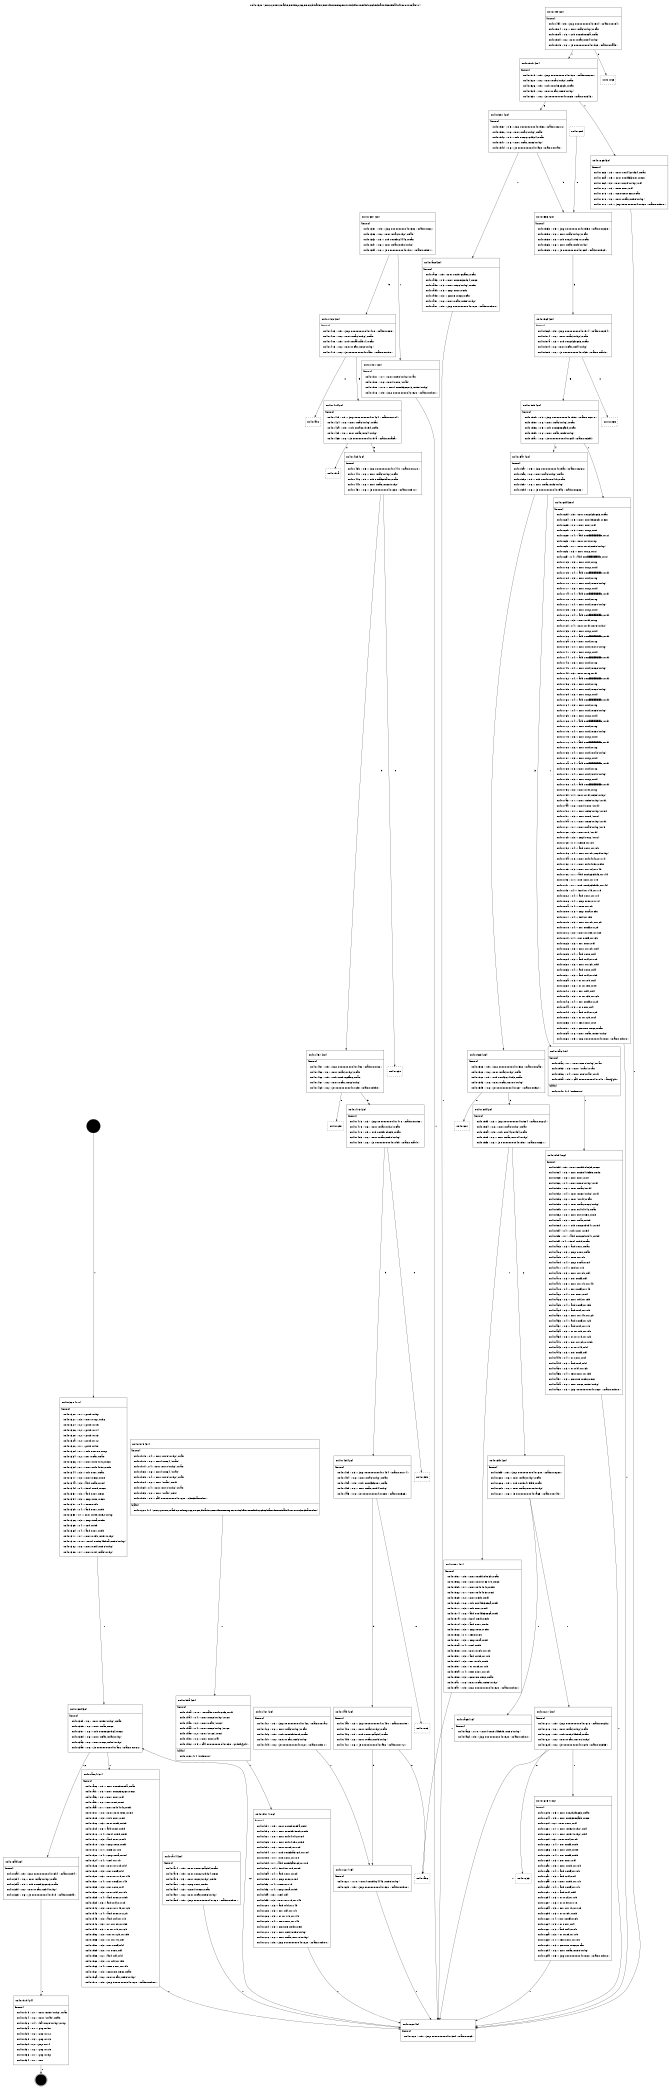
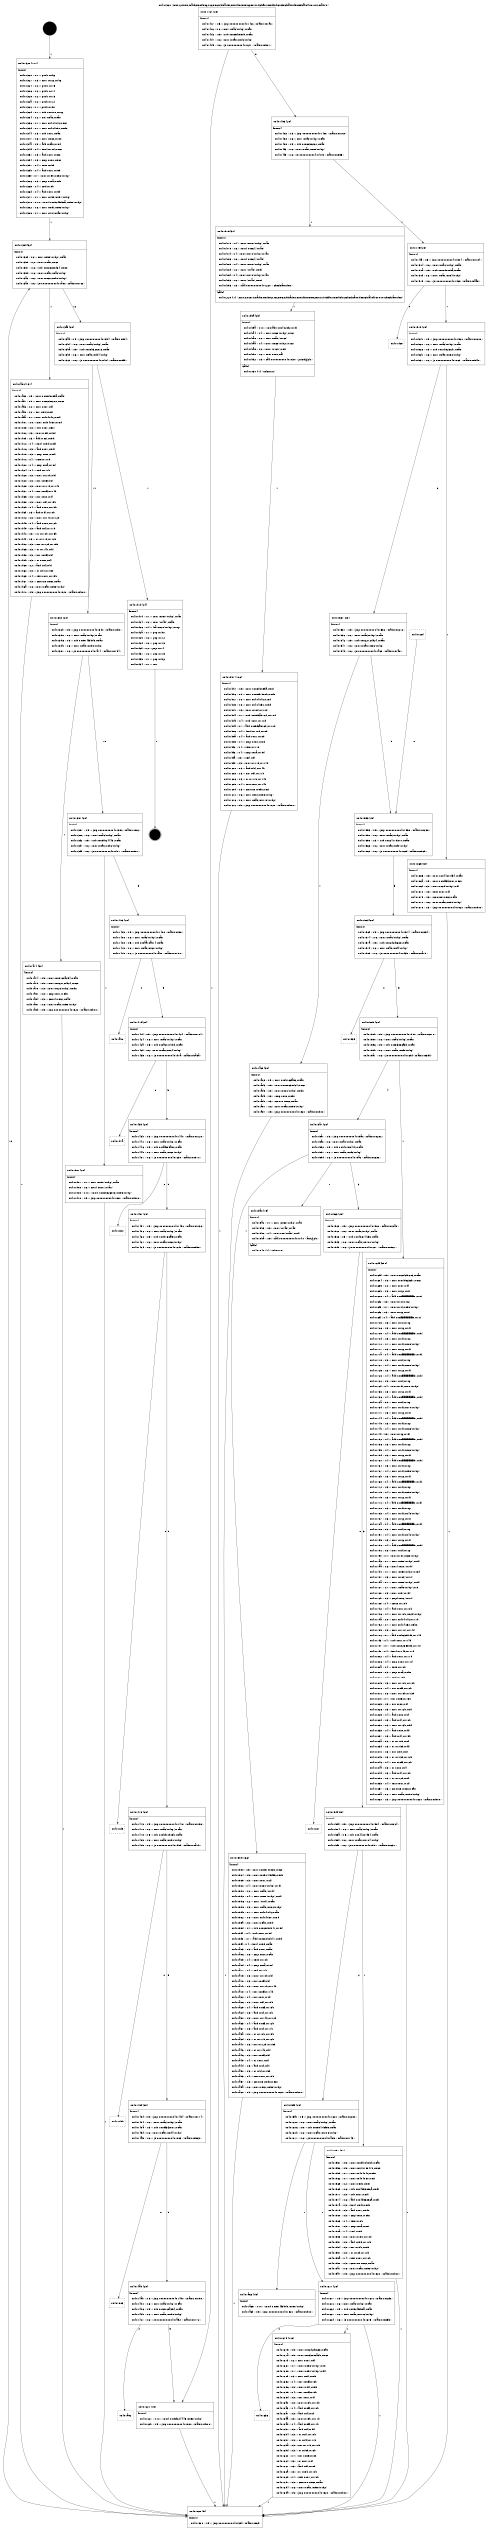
none -> (310, 138)
none -> (86, 634)
(584, 1122) -> (234, 1487)
(432, 1781) -> (394, 2449)
